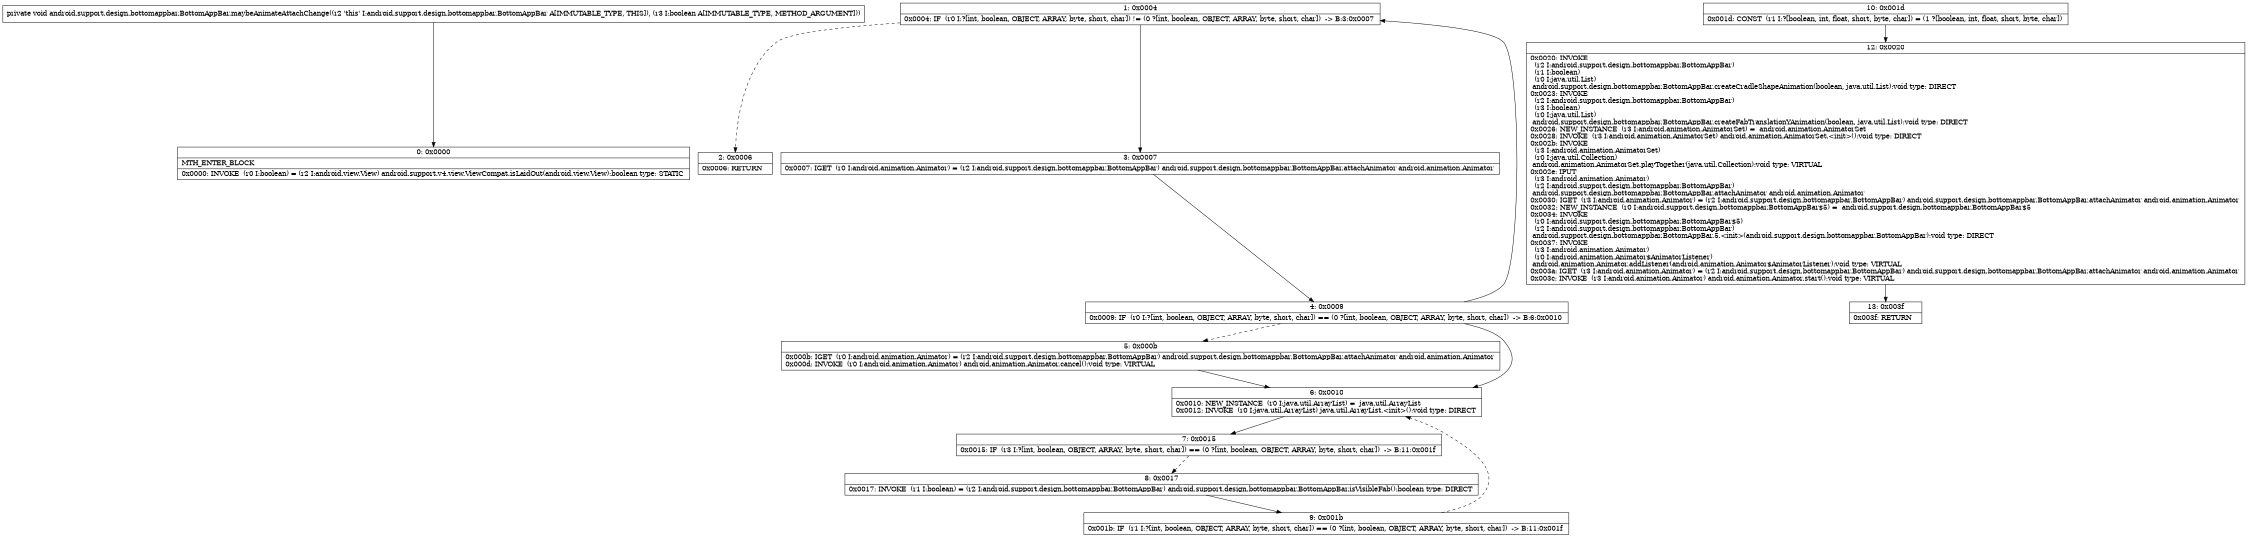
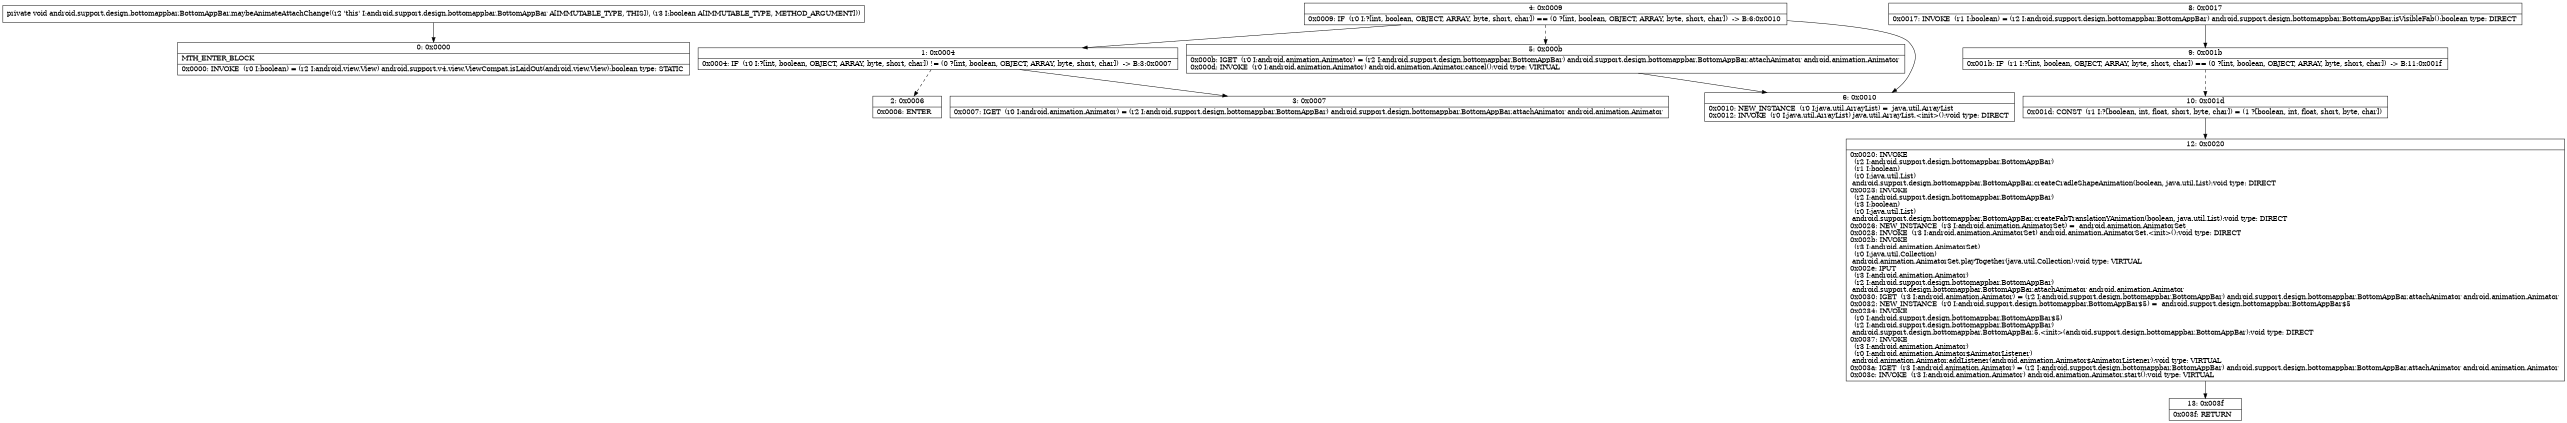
(735, 169) -> (907, 112)
(1561, 215) -> (1881, 311)
(1232, 237) -> none
(1199, 445) -> none
(1481, 461) -> (2205, 80)
